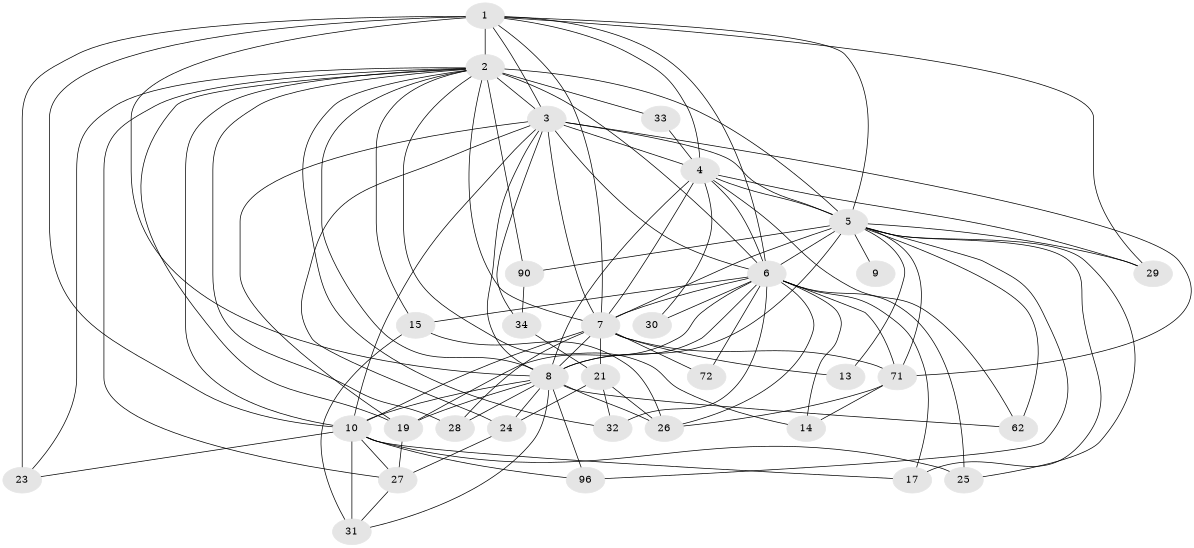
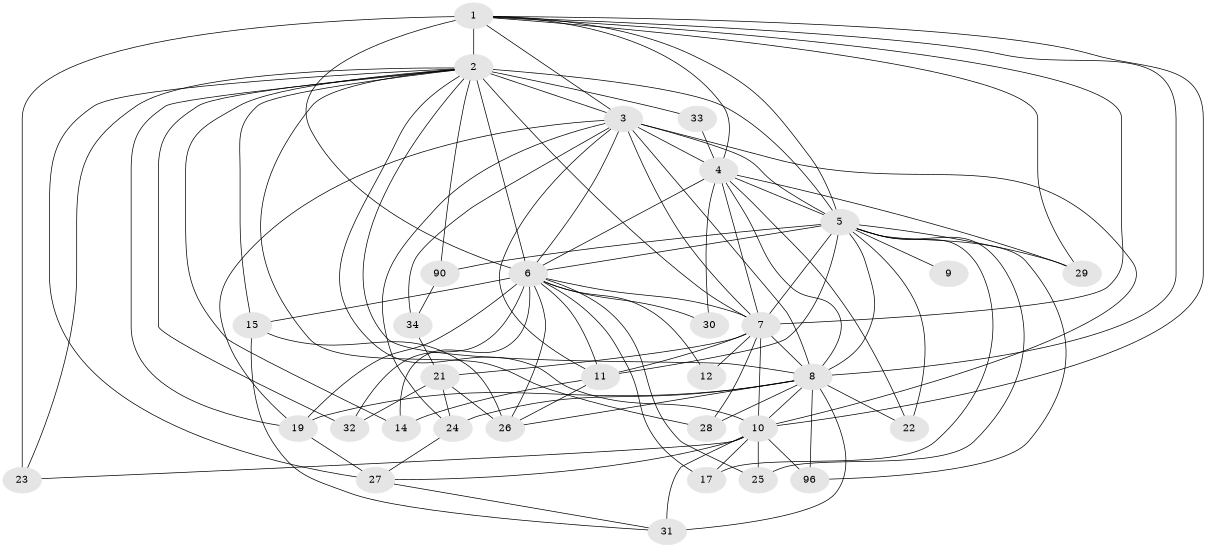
(687, 345) -> none
(707, 377) -> (707, 377)
(846, 377) -> none
(897, 377) -> (601, 377)
(1018, 429) -> (909, 429)
